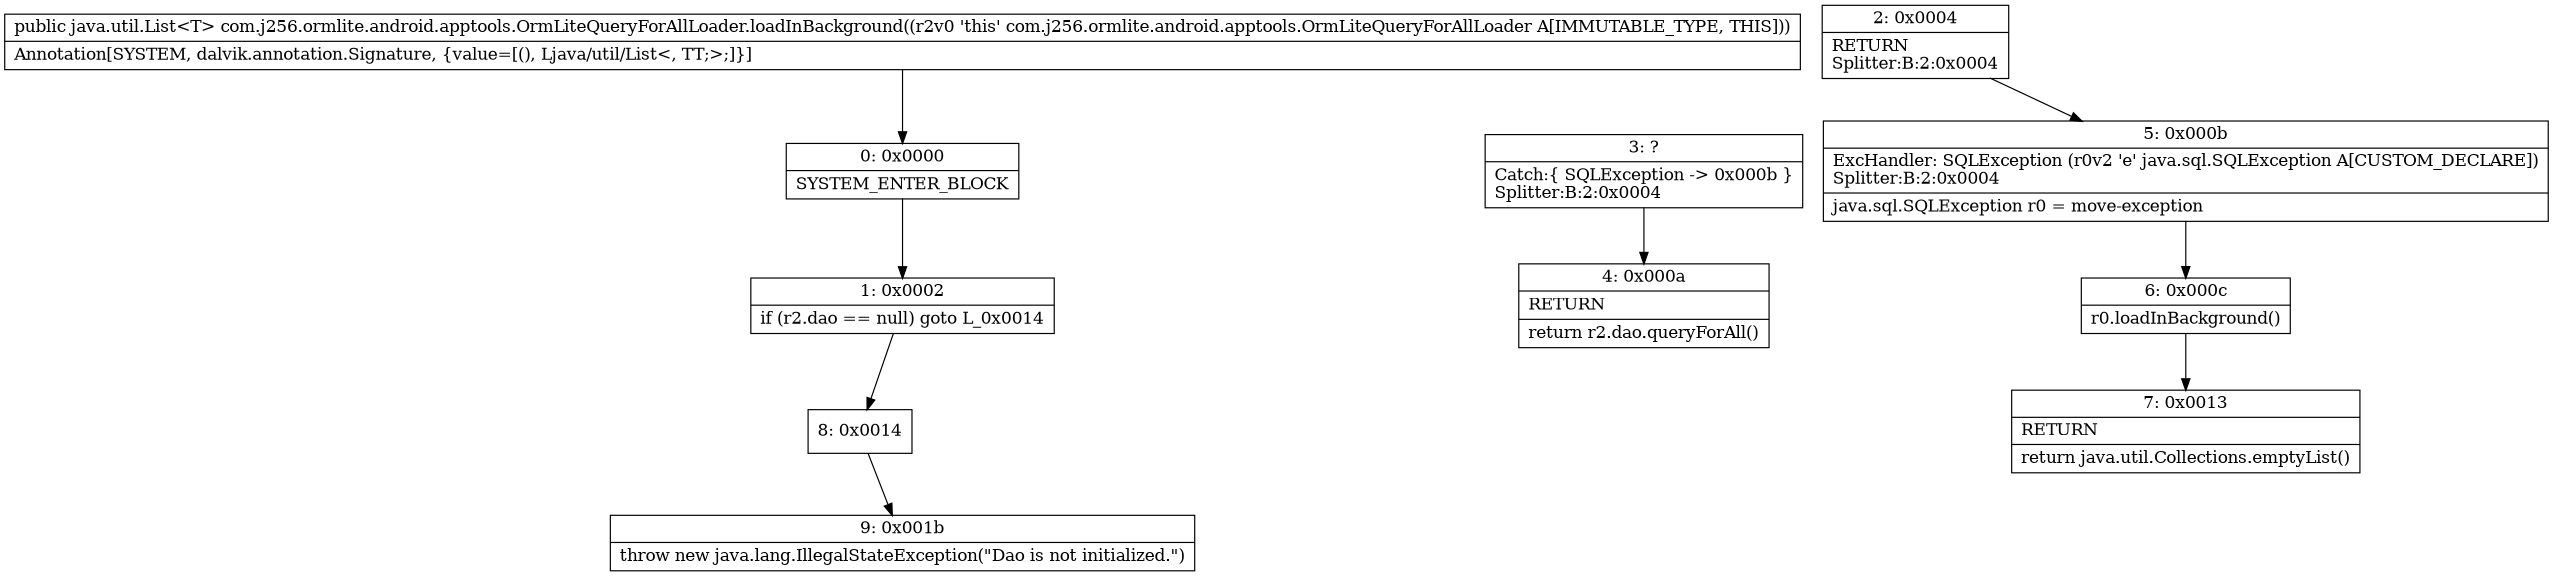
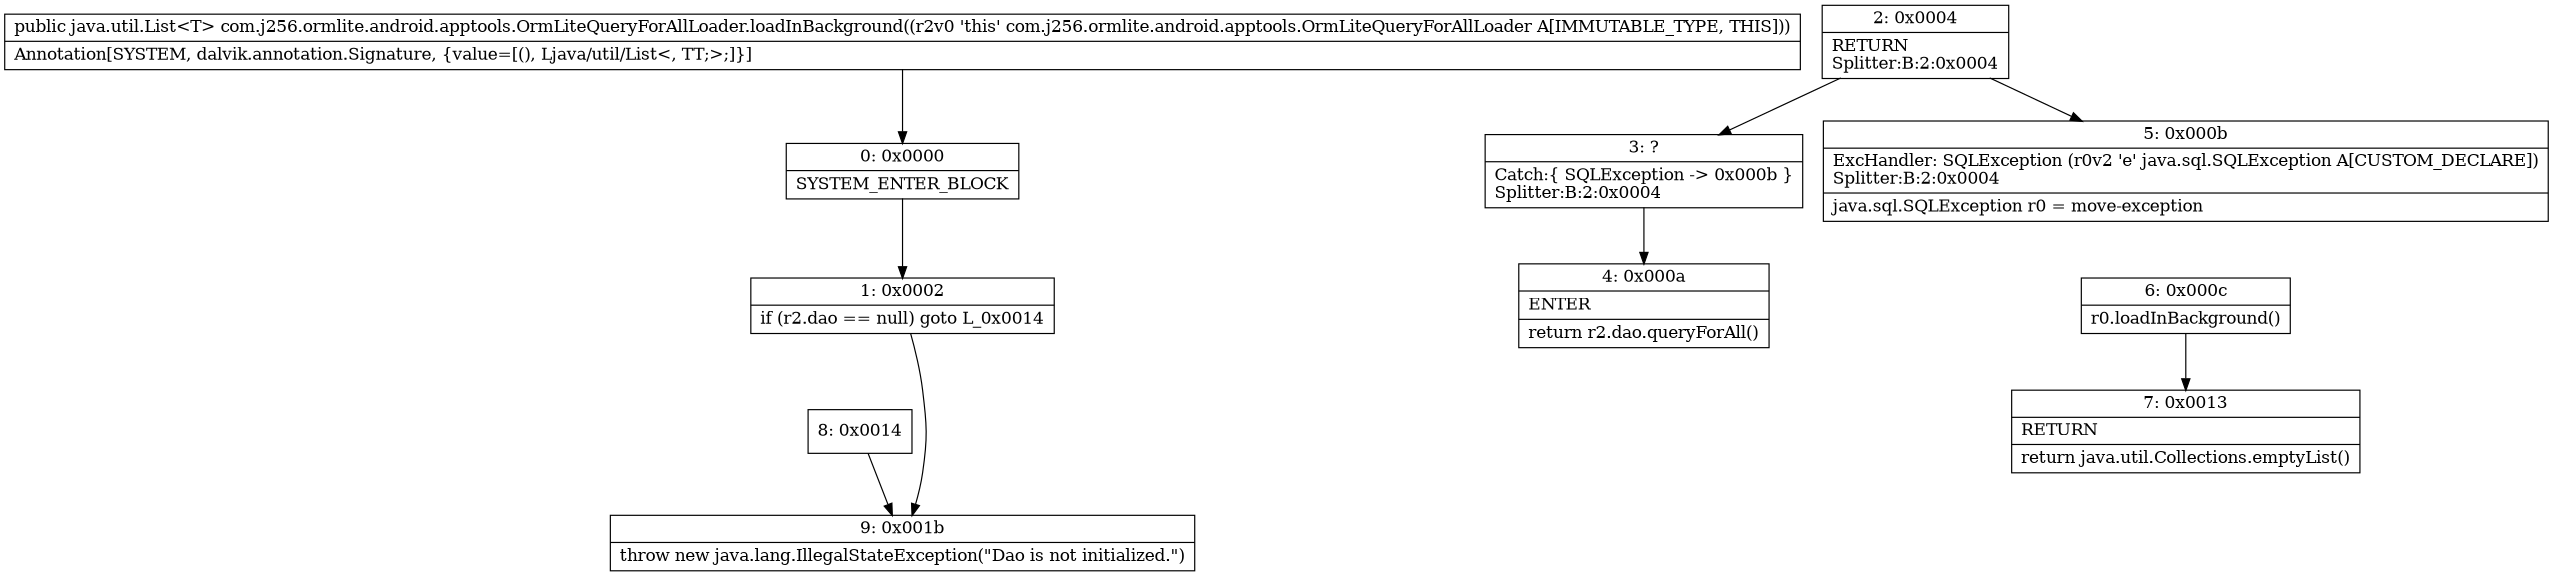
none -> (1785, 104)
(2186, 244) -> none
(1567, 305) -> (1560, 305)
(882, 366) -> (926, 419)
